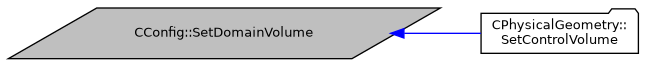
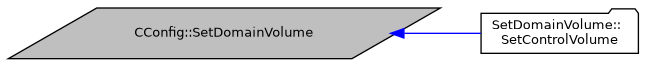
(560, 33) -> (560, 33)
